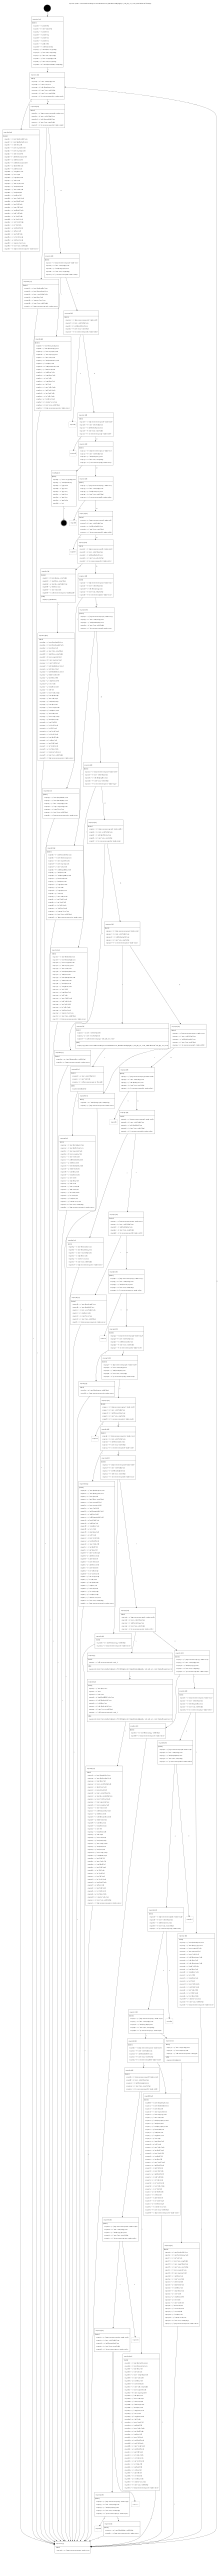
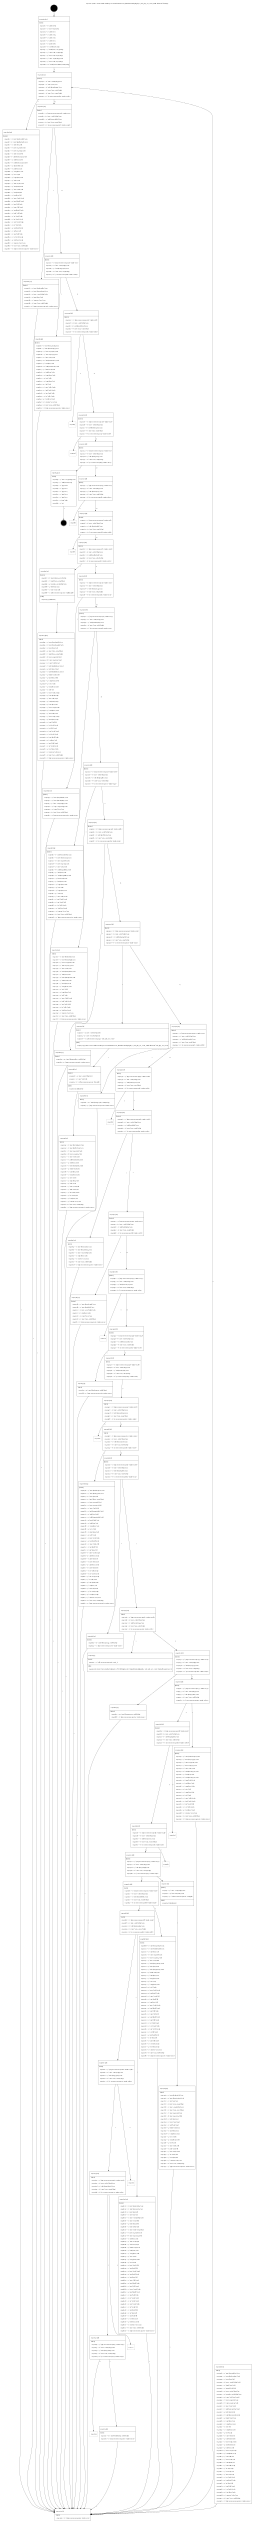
(130, 1700) -> none
